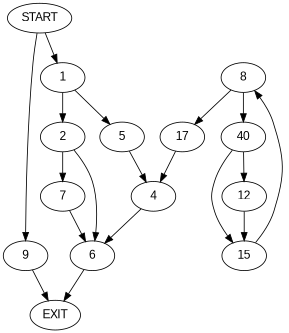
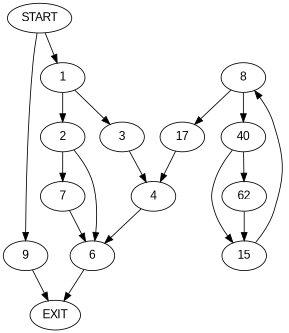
(122, 137) -> (122, 137)
(244, 196) -> (244, 196)
